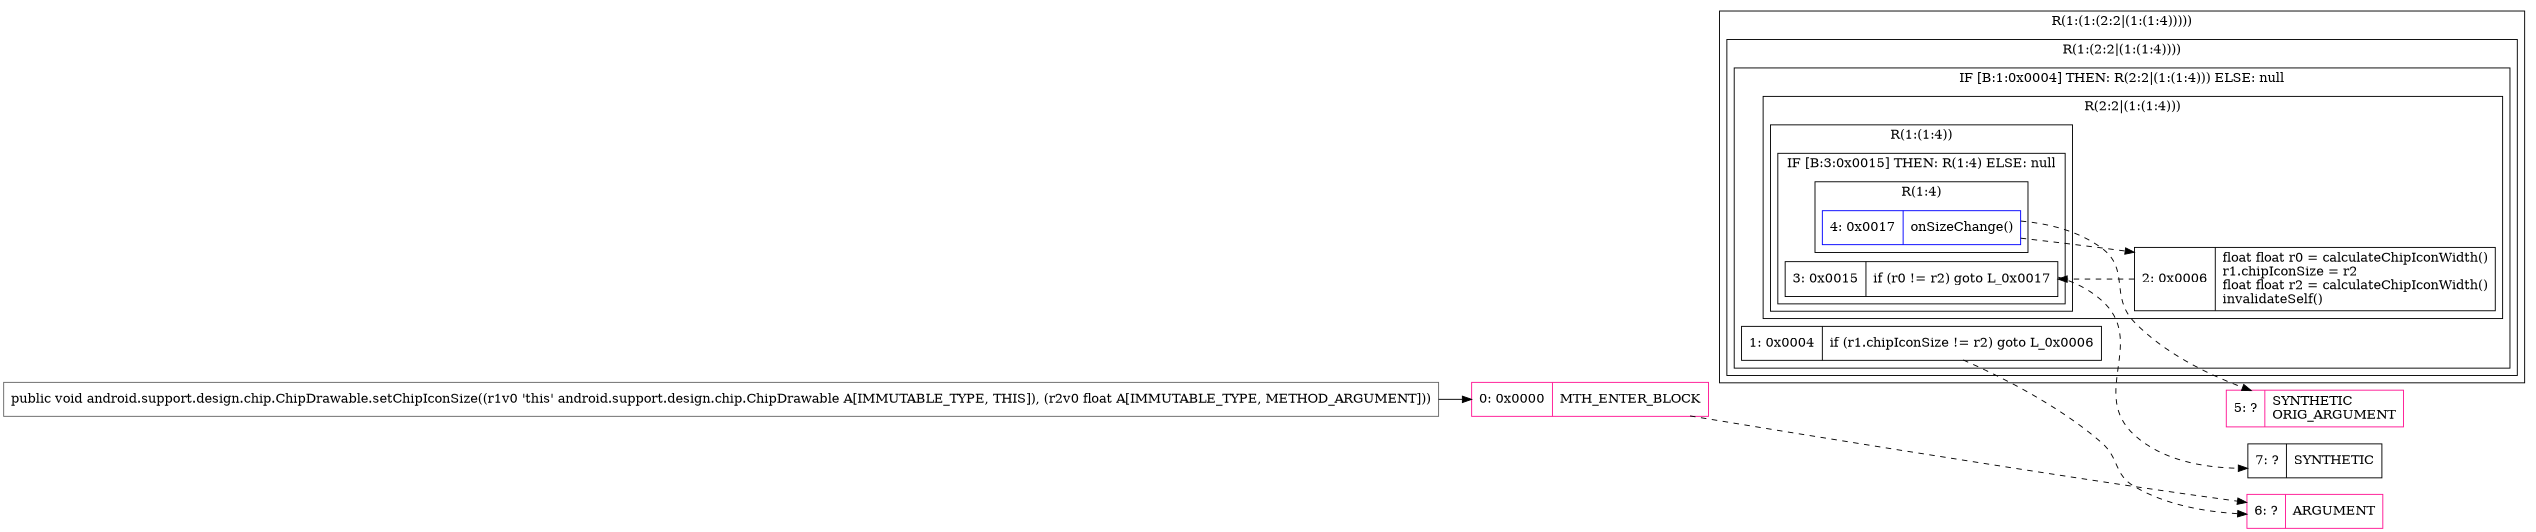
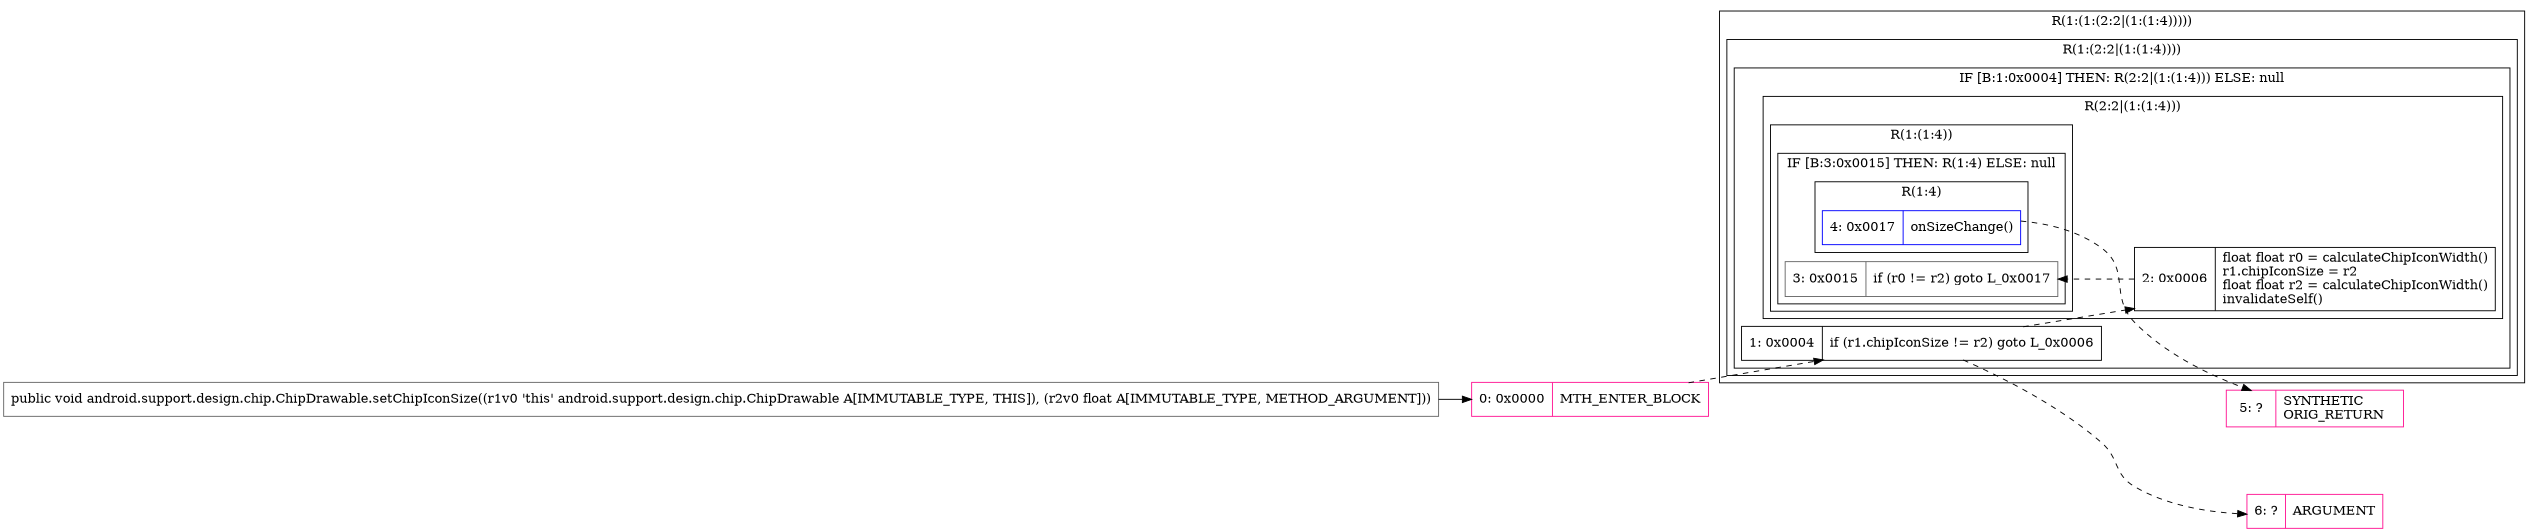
(2078, 245) -> (2074, 318)
(1921, 279) -> (1921, 279)
(2334, 415) -> (2334, 415)
(1963, 460) -> (1751, 372)
(2315, 461) -> none
